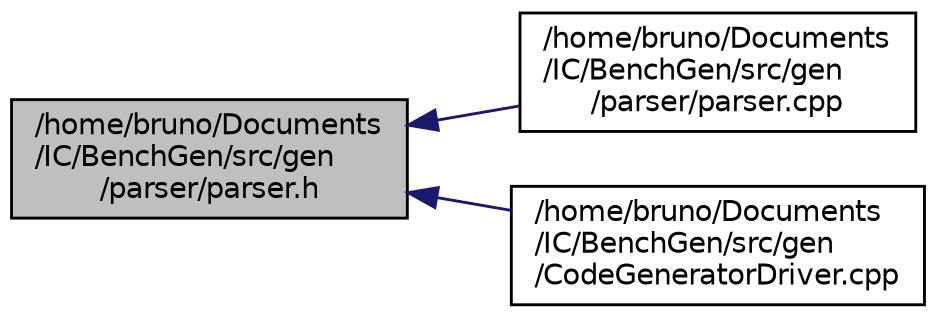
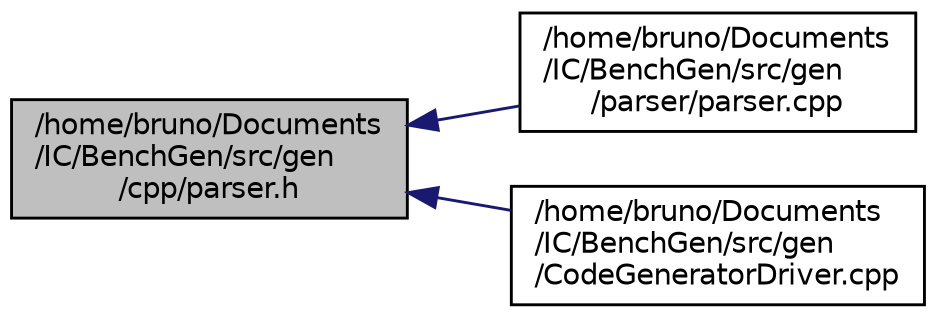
(209, 159) -> (209, 159)
